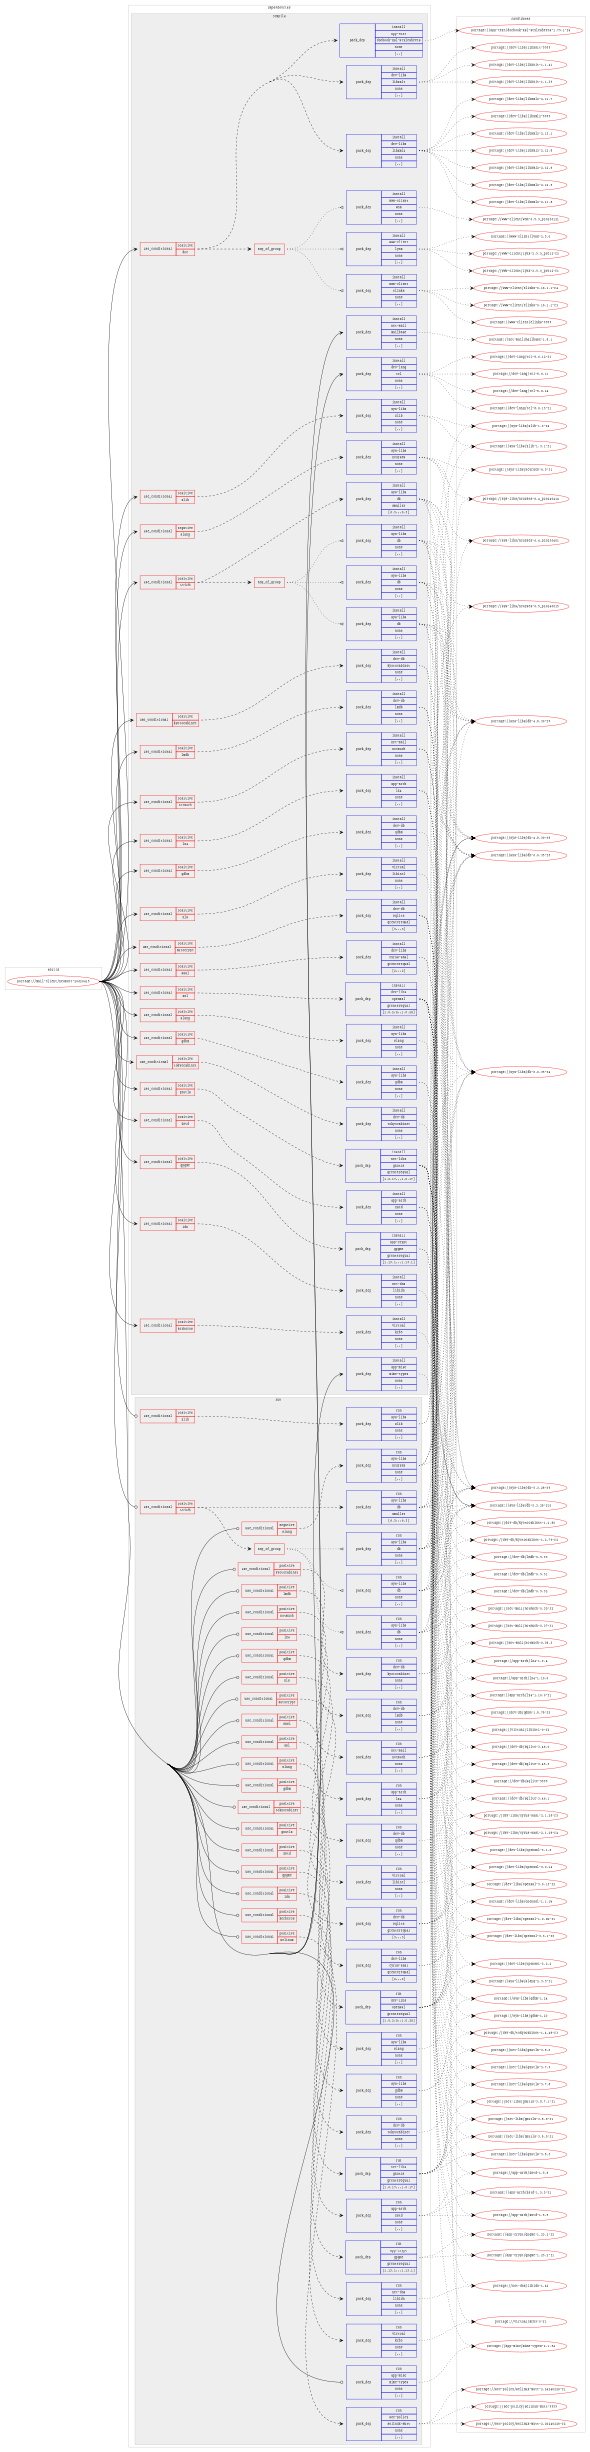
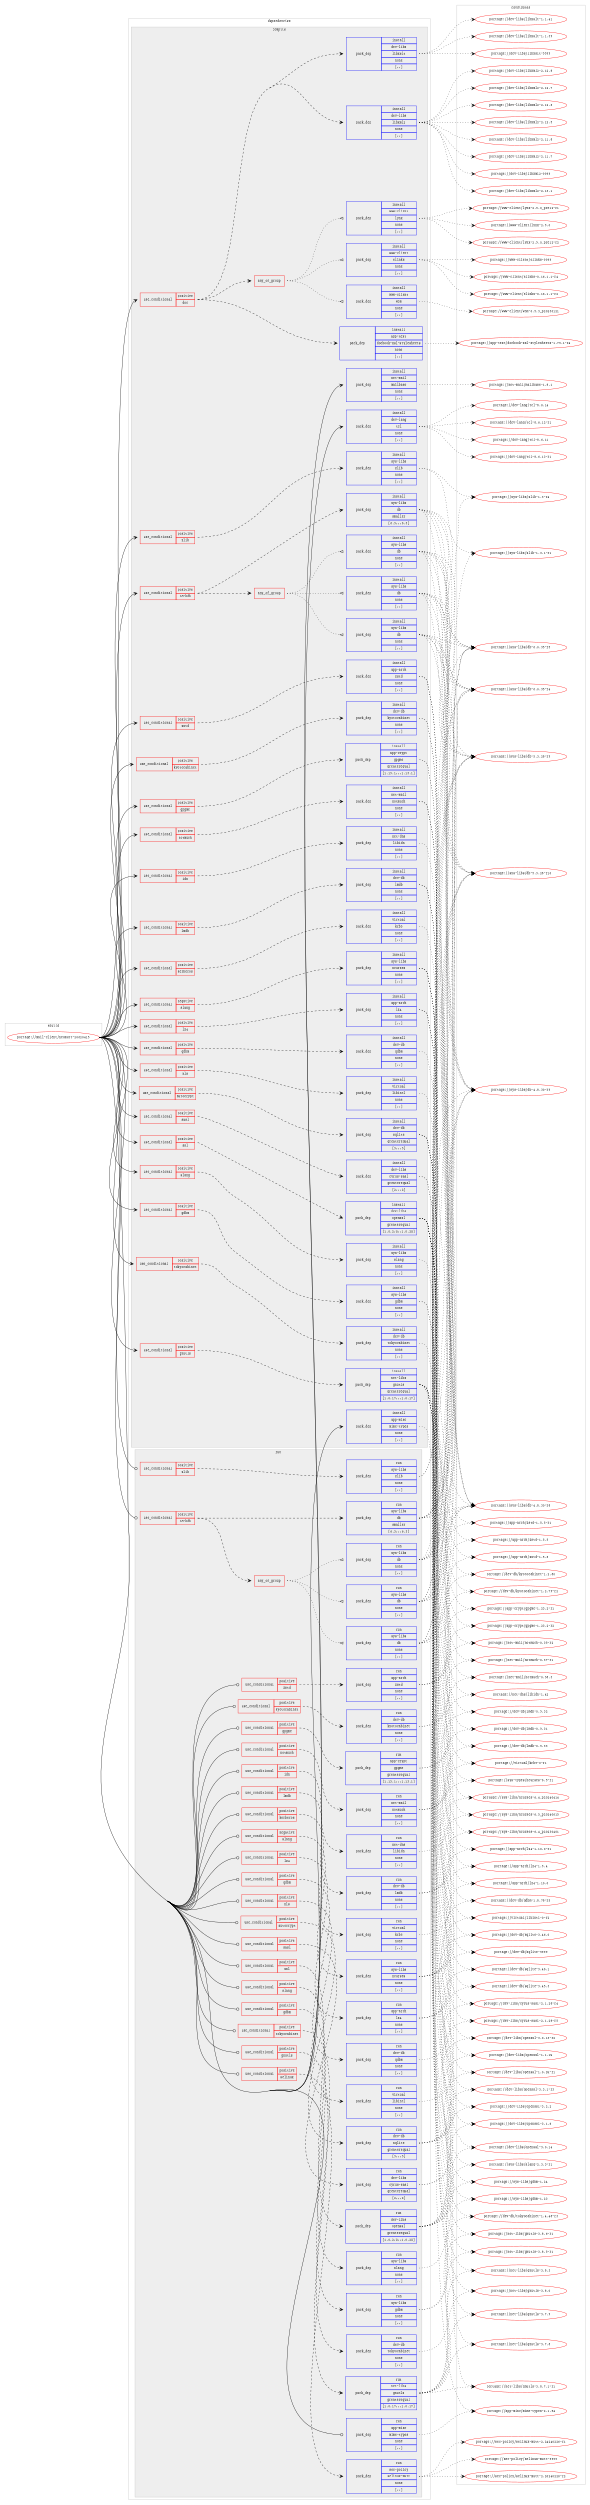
none -> (521, 88)
(521, 470) -> (521, 1780)
